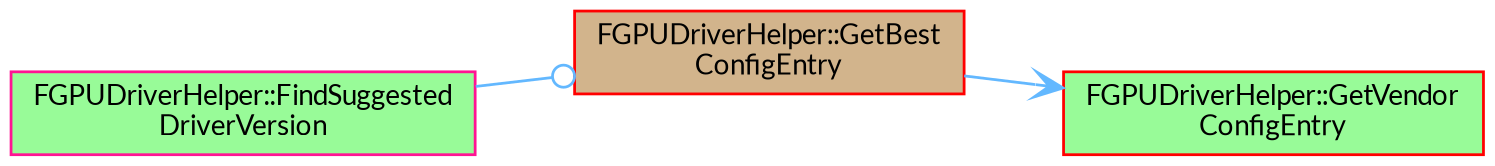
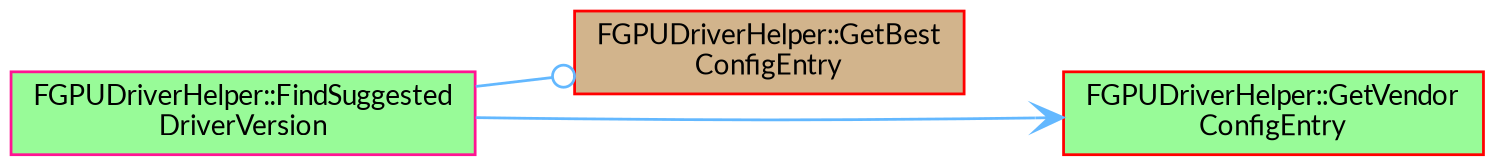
(1000, 80) -> (755, 120)
